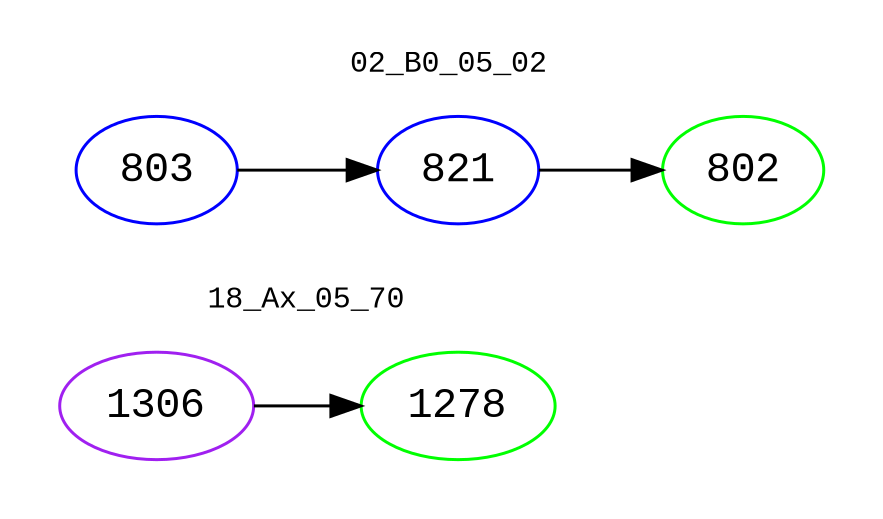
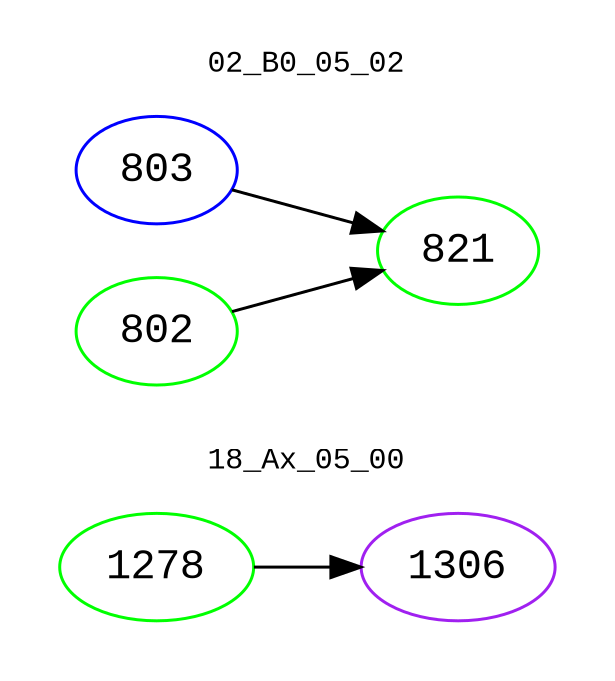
(458, 170) -> (458, 251)
(585, 170) -> (293, 295)
(307, 300) -> (307, 461)
(292, 406) -> (292, 567)
